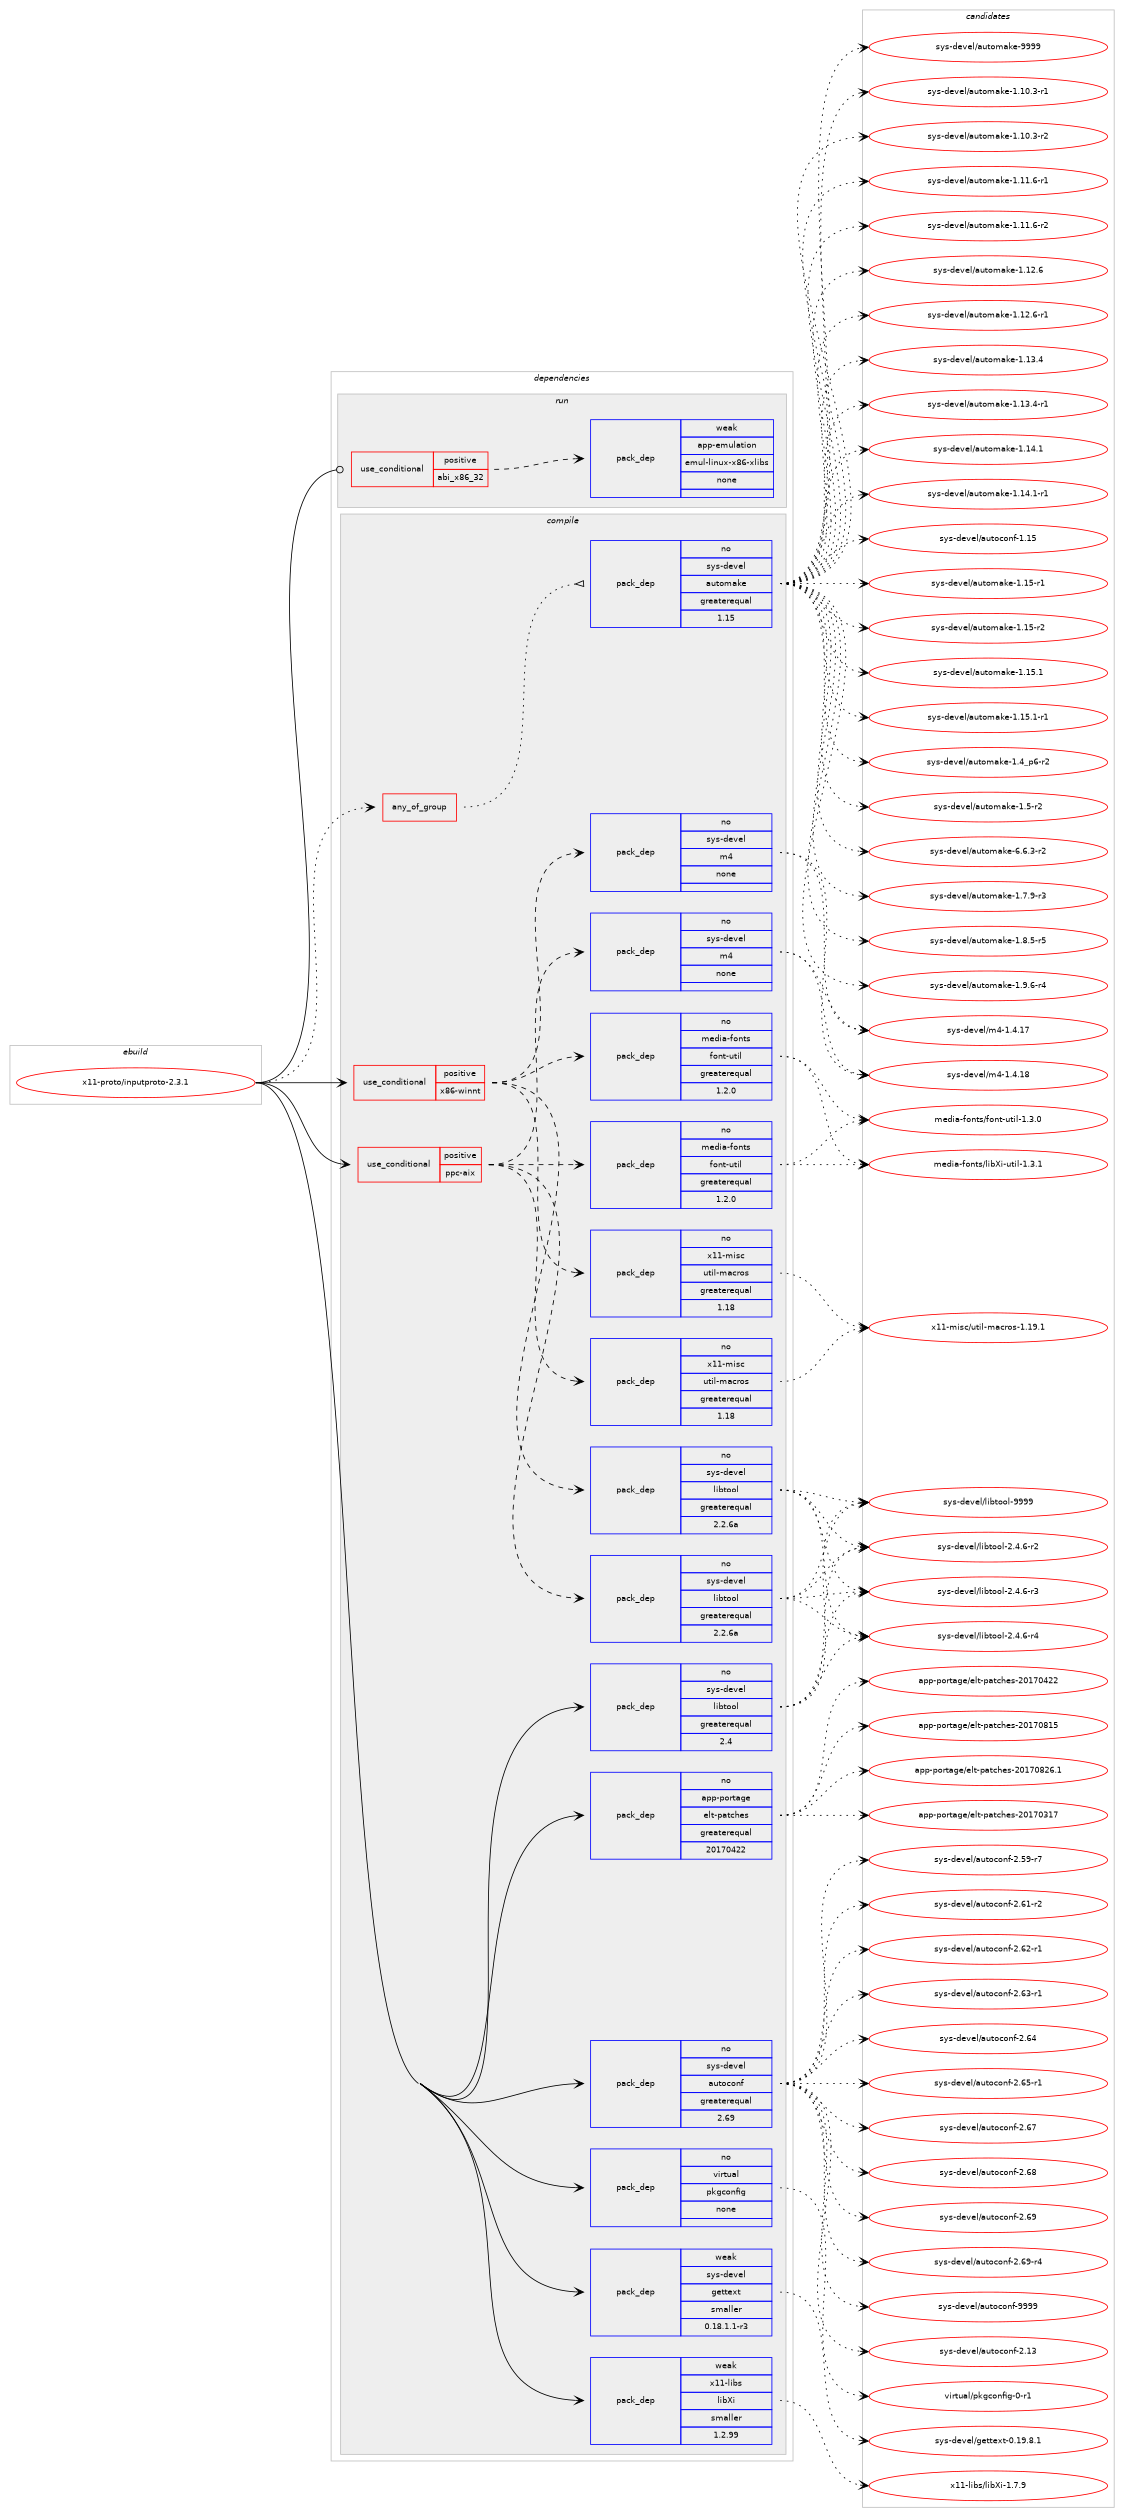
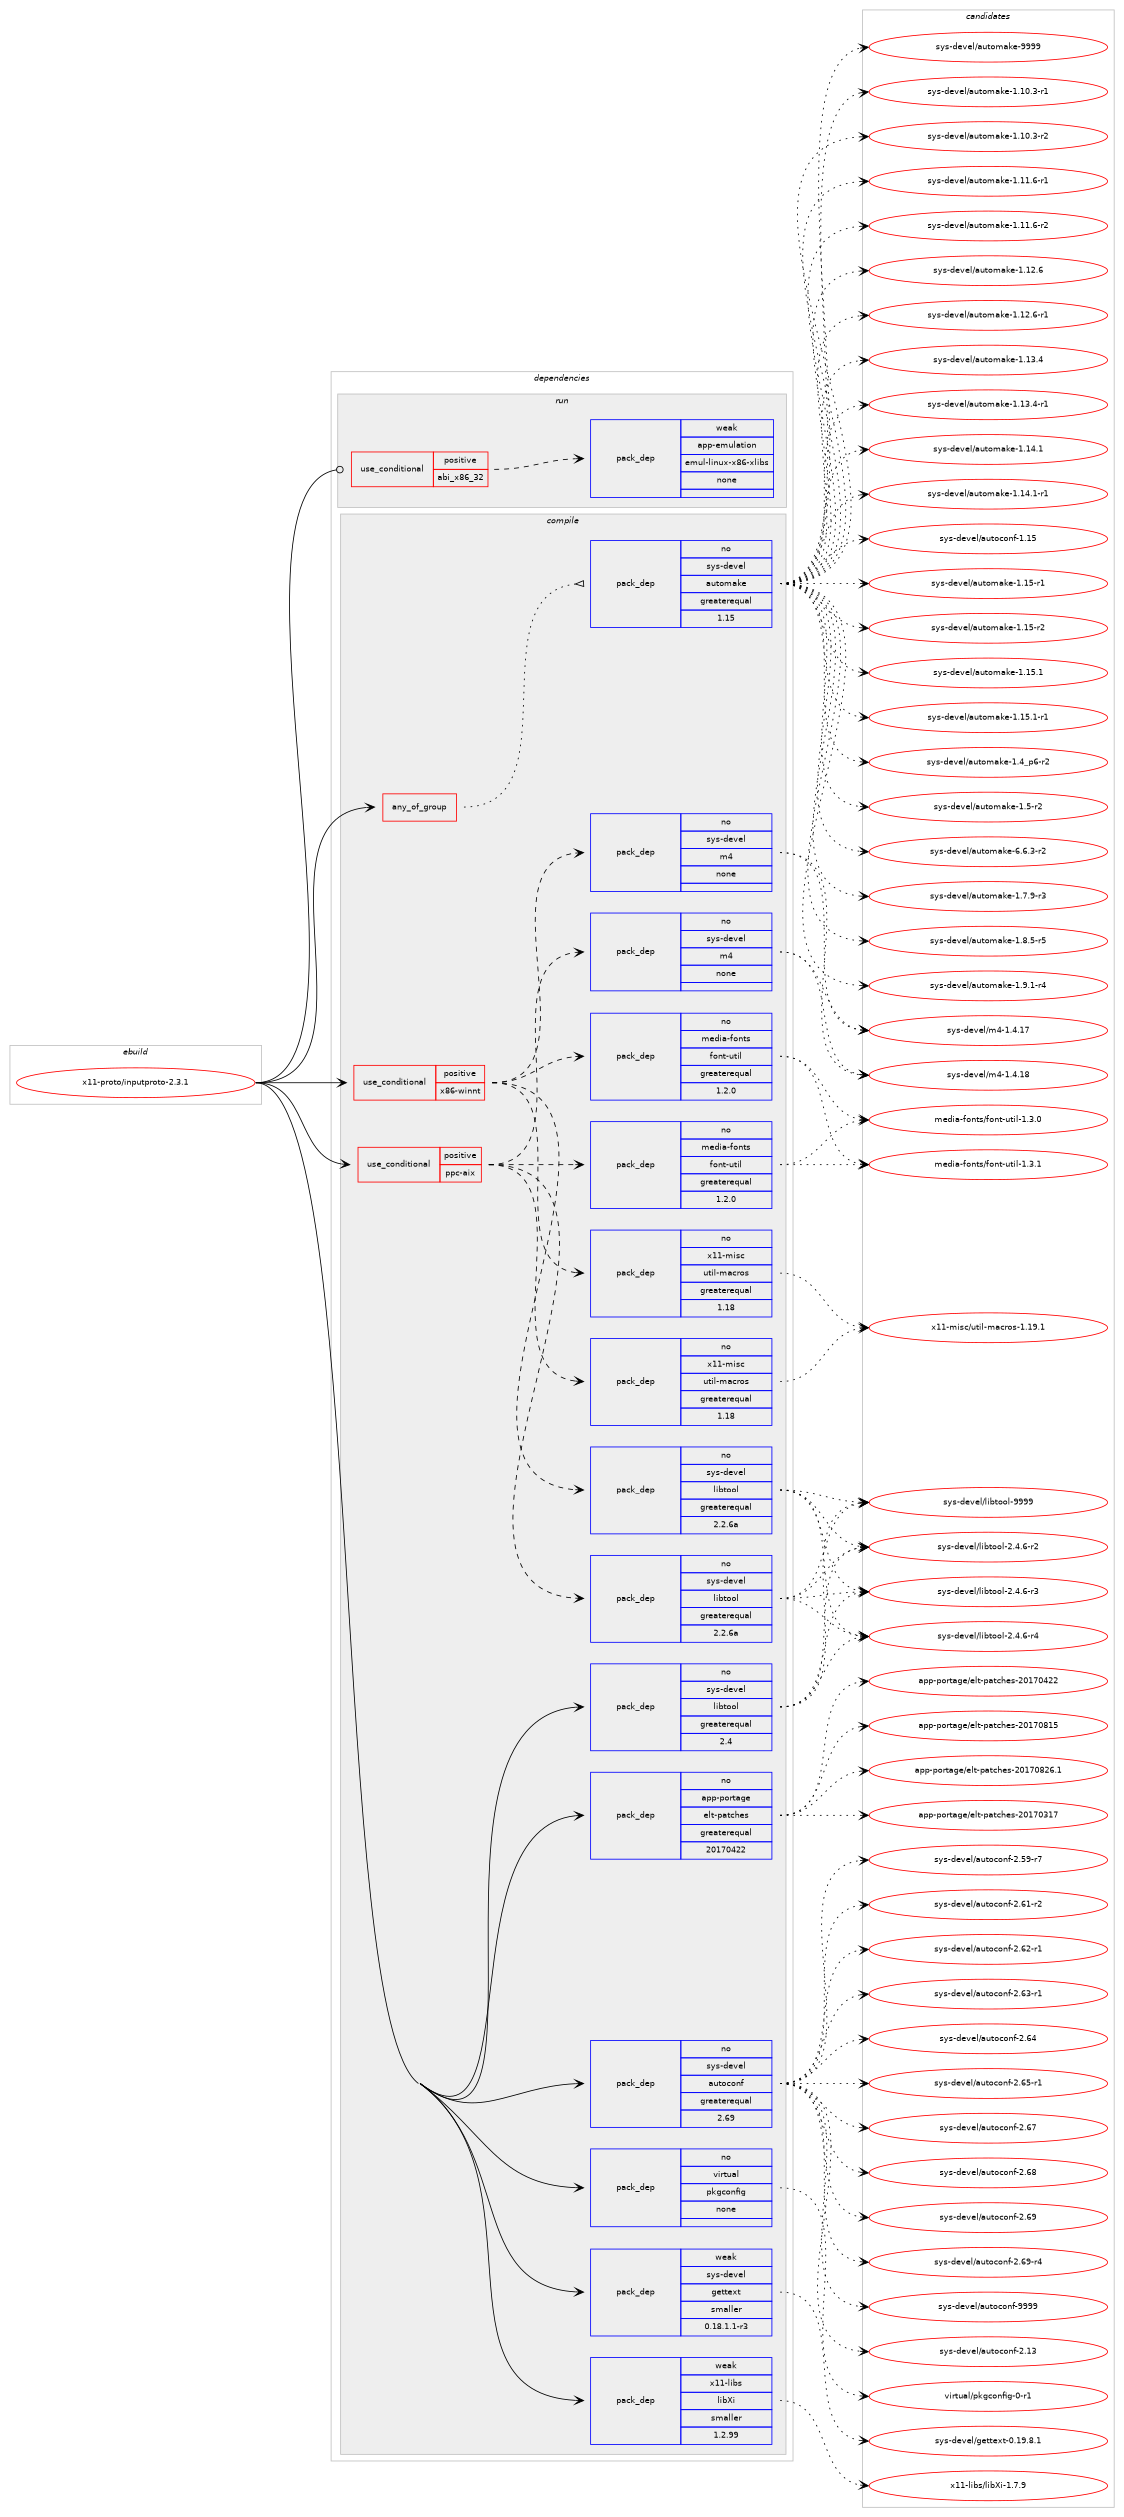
(315, 949) -> (315, 949)
(988, 986) -> (988, 986)
(988, 1165) -> (988, 1165)
